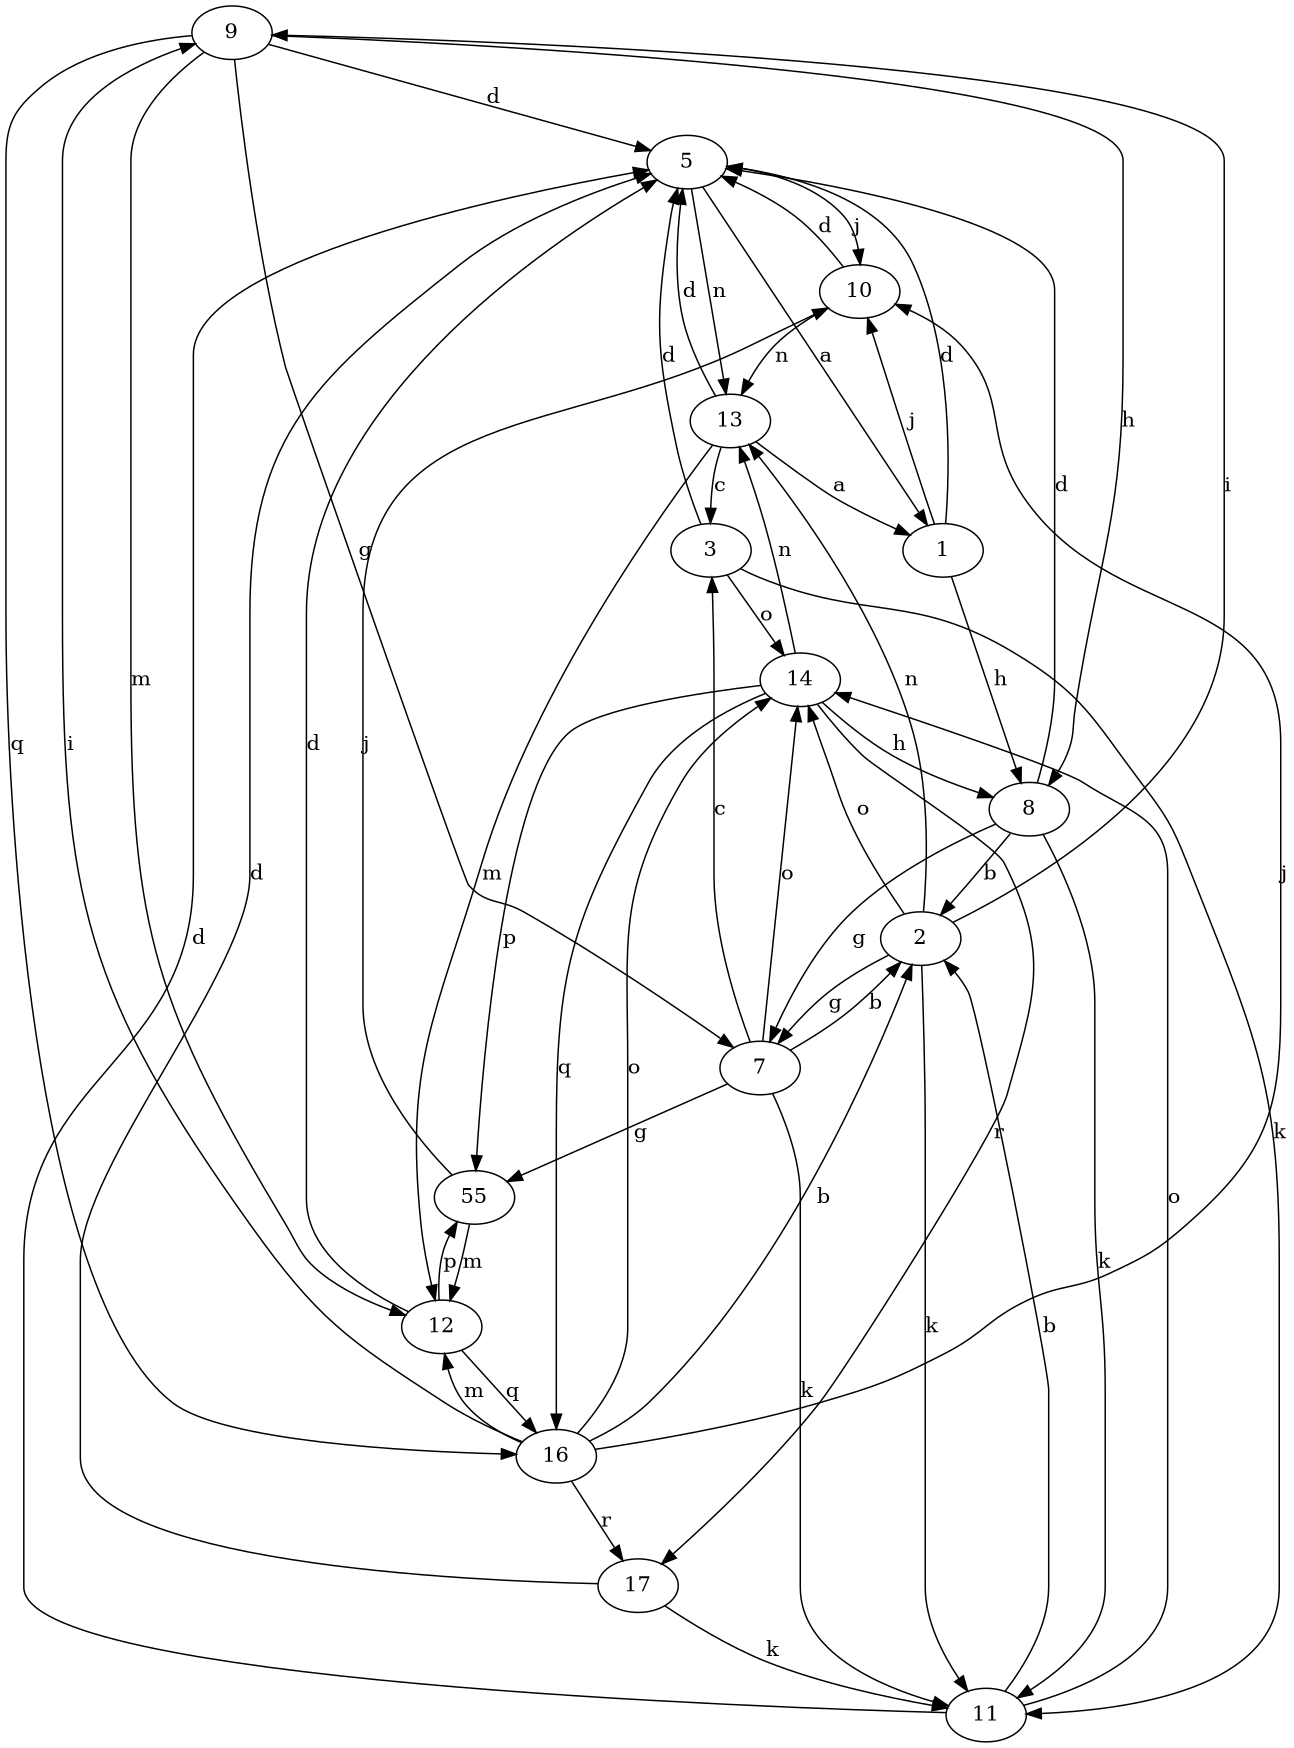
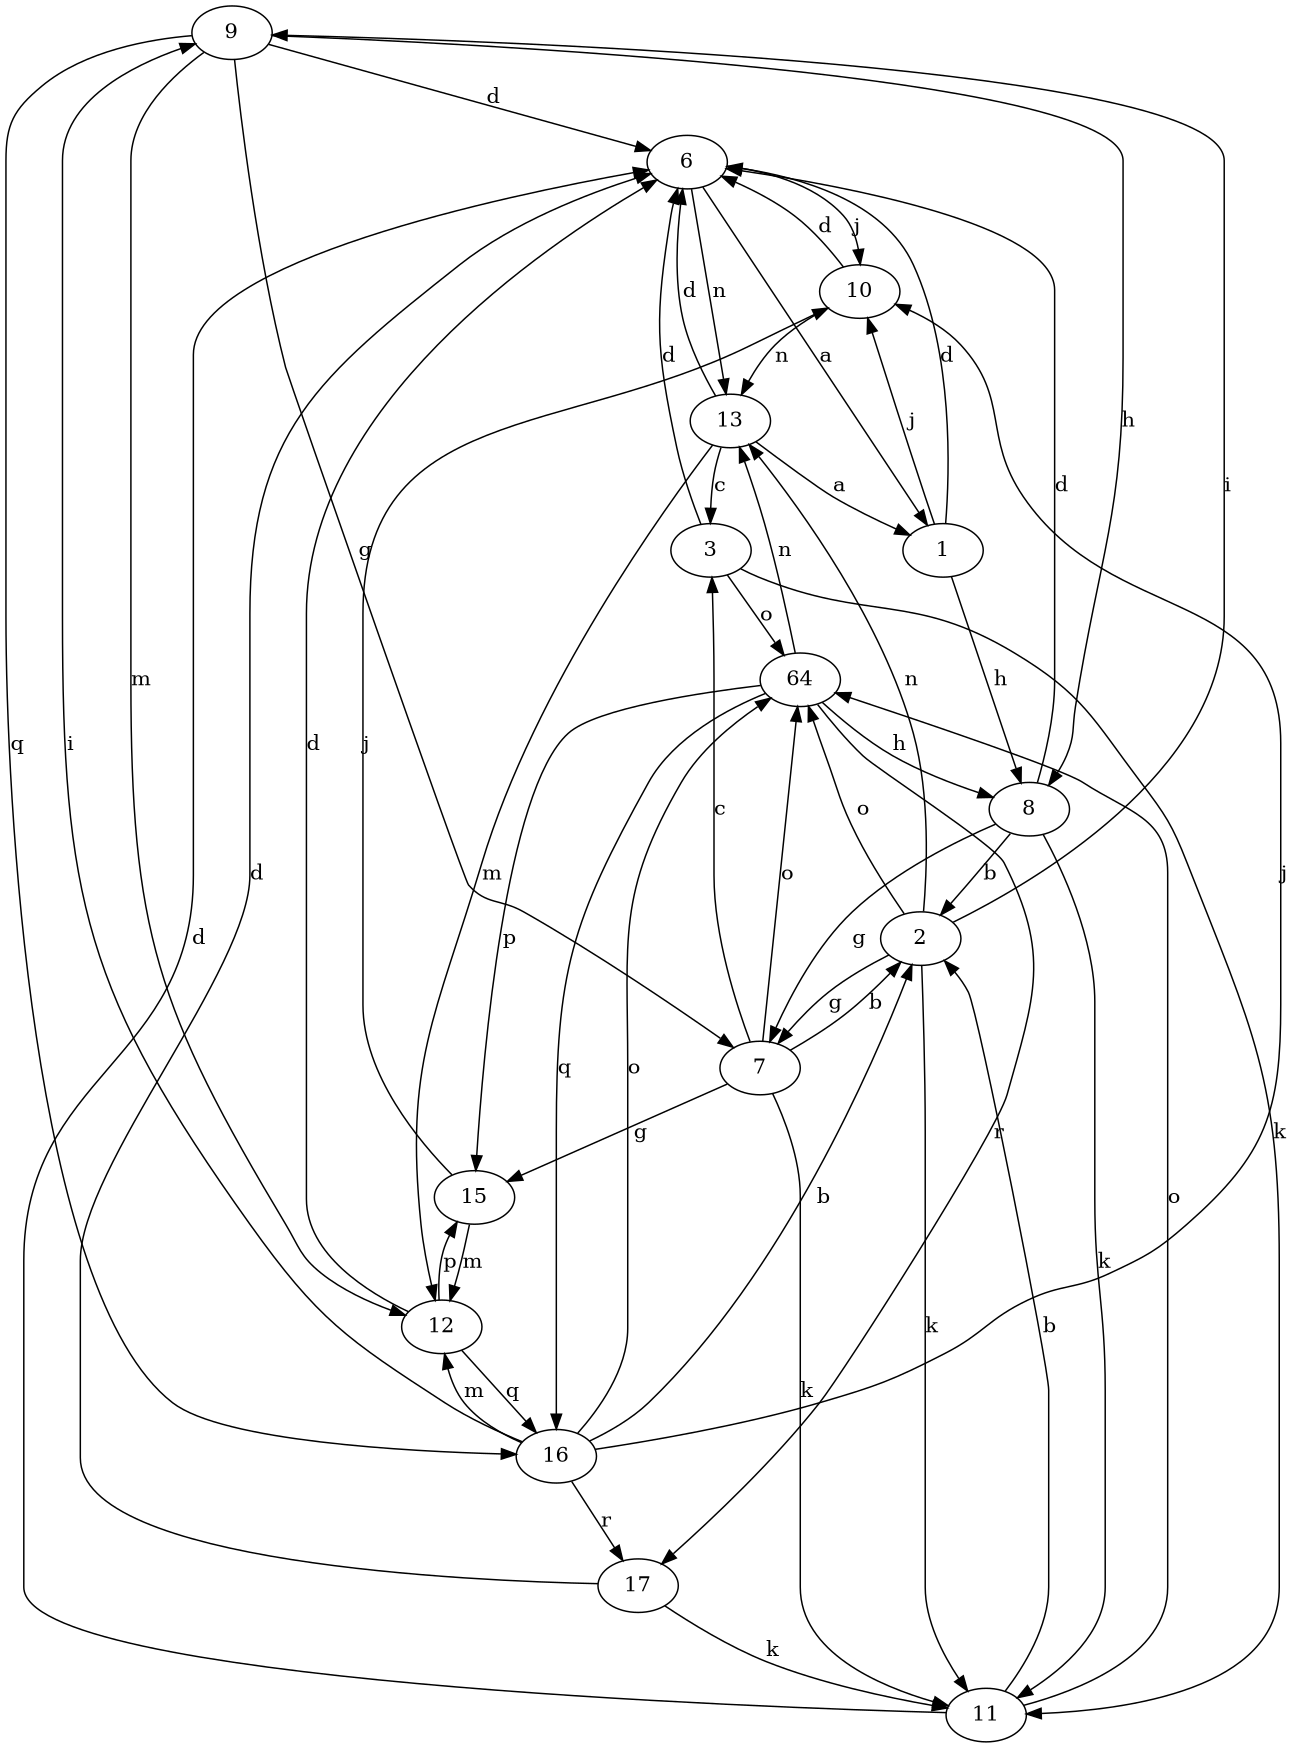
(687, 162) -> (687, 162)
(800, 680) -> (800, 680)
(475, 1197) -> (475, 1197)
